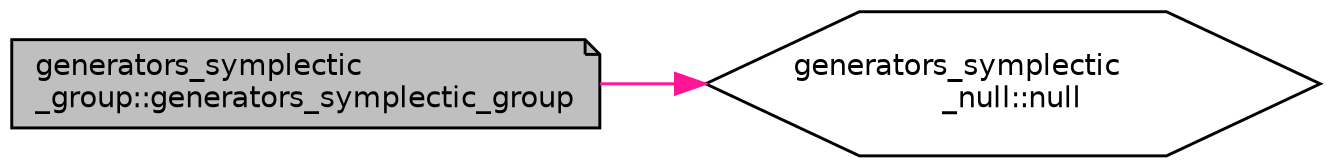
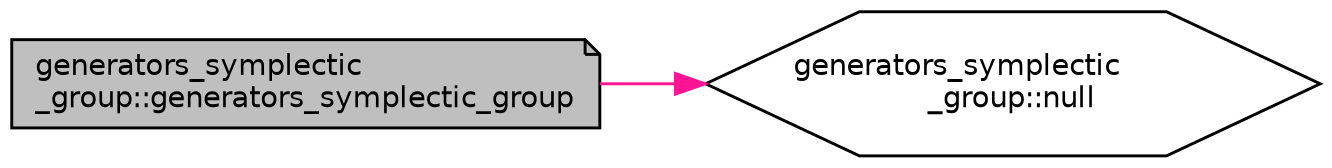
(1013, 84) -> (1013, 84)
